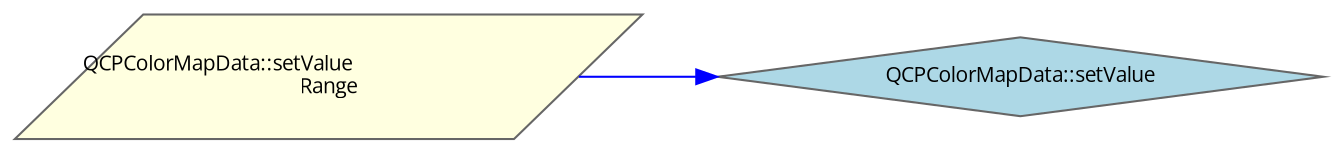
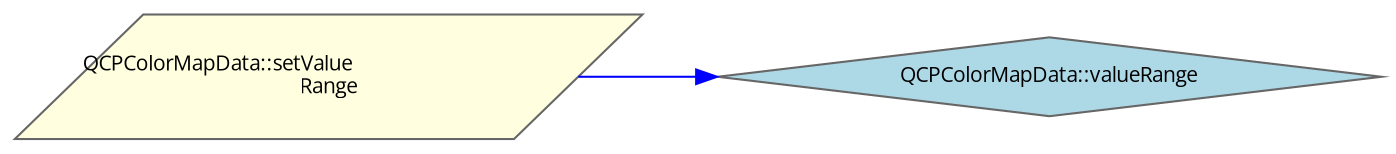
(1020, 77) -> (1049, 77)
